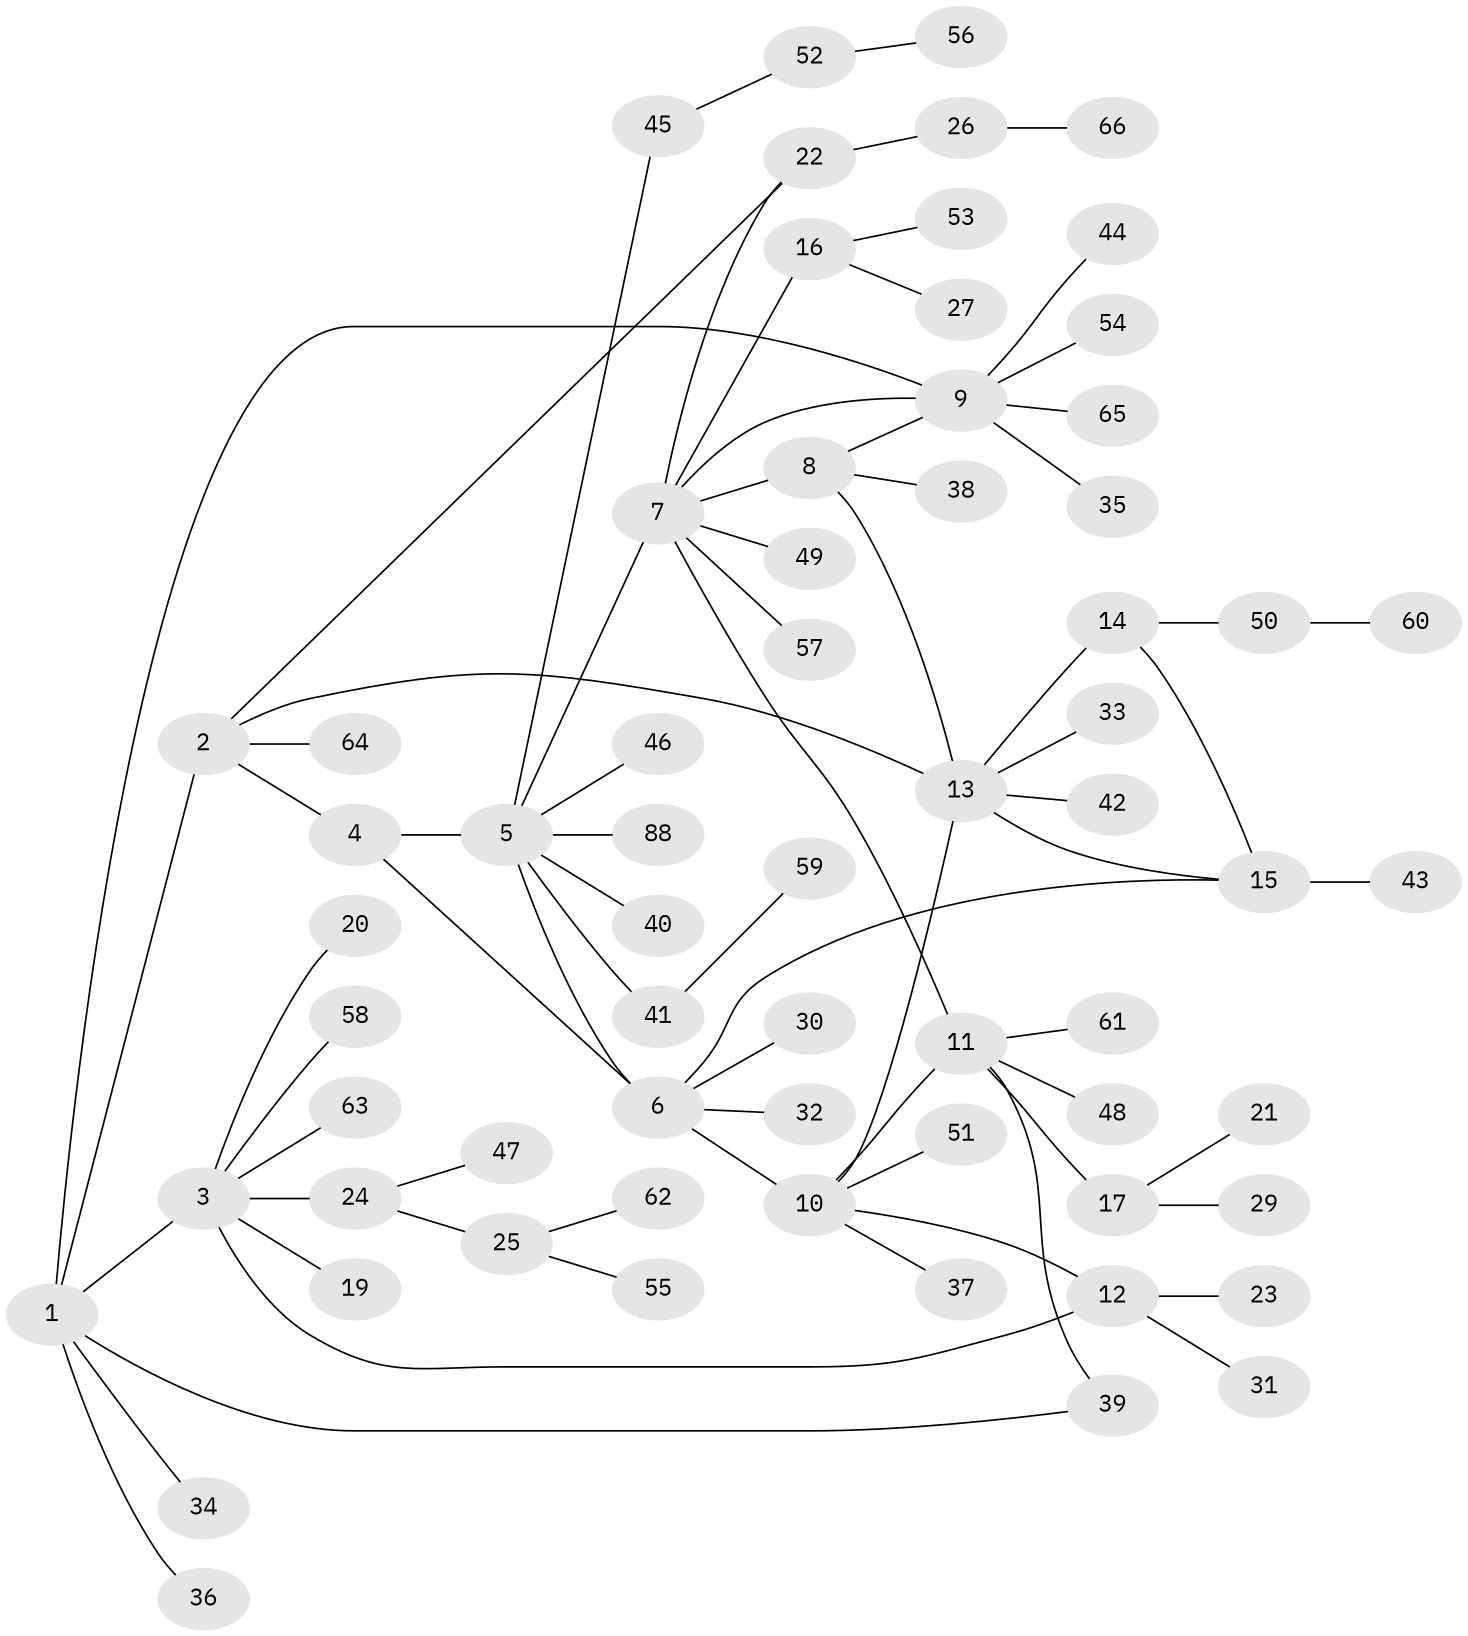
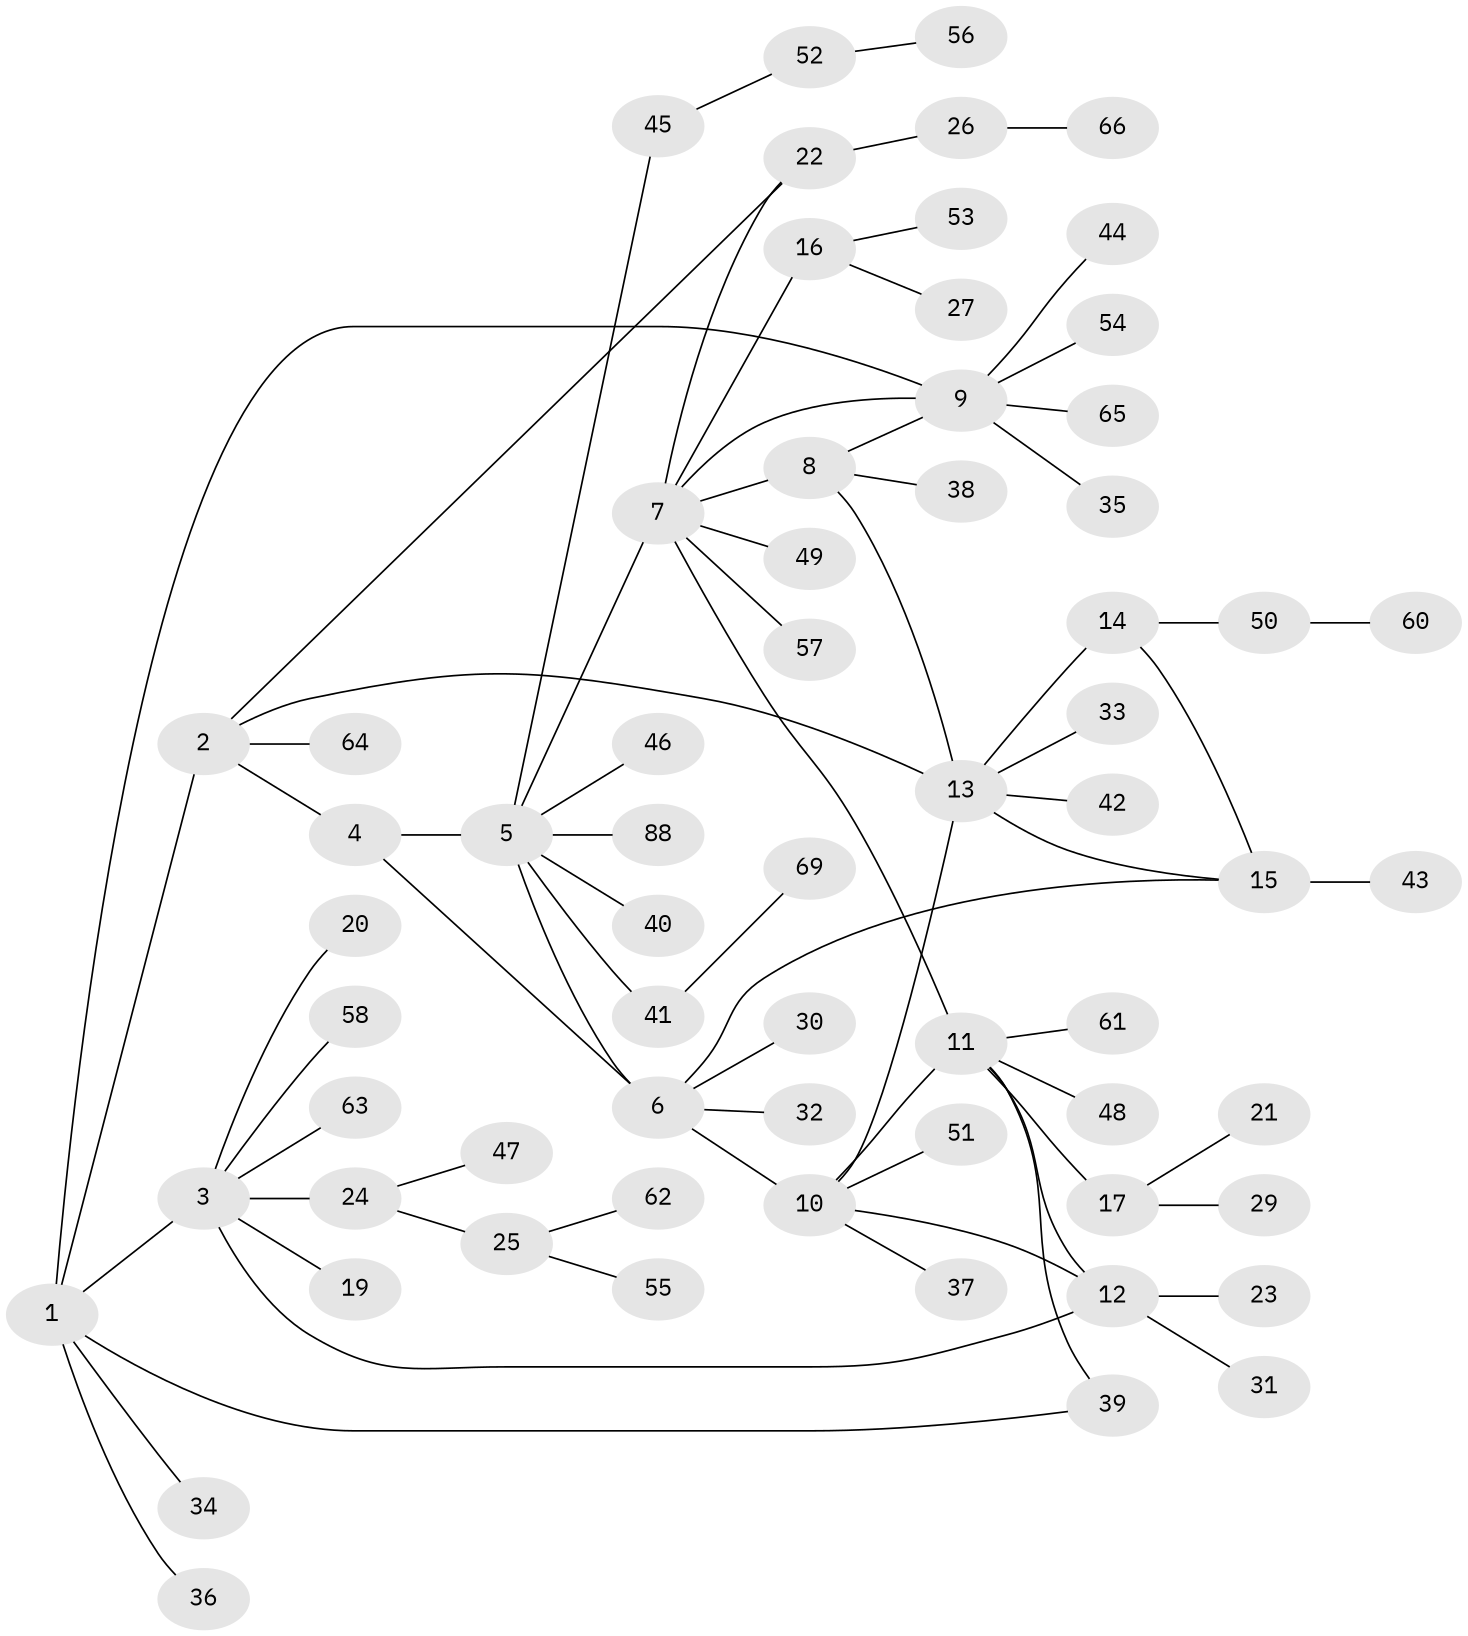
(810, 869) -> (810, 869)
none -> (1051, 1219)
